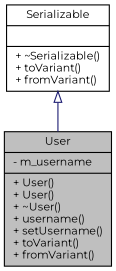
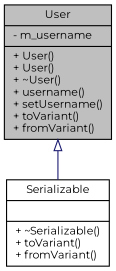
(58, 117) -> (58, 165)
